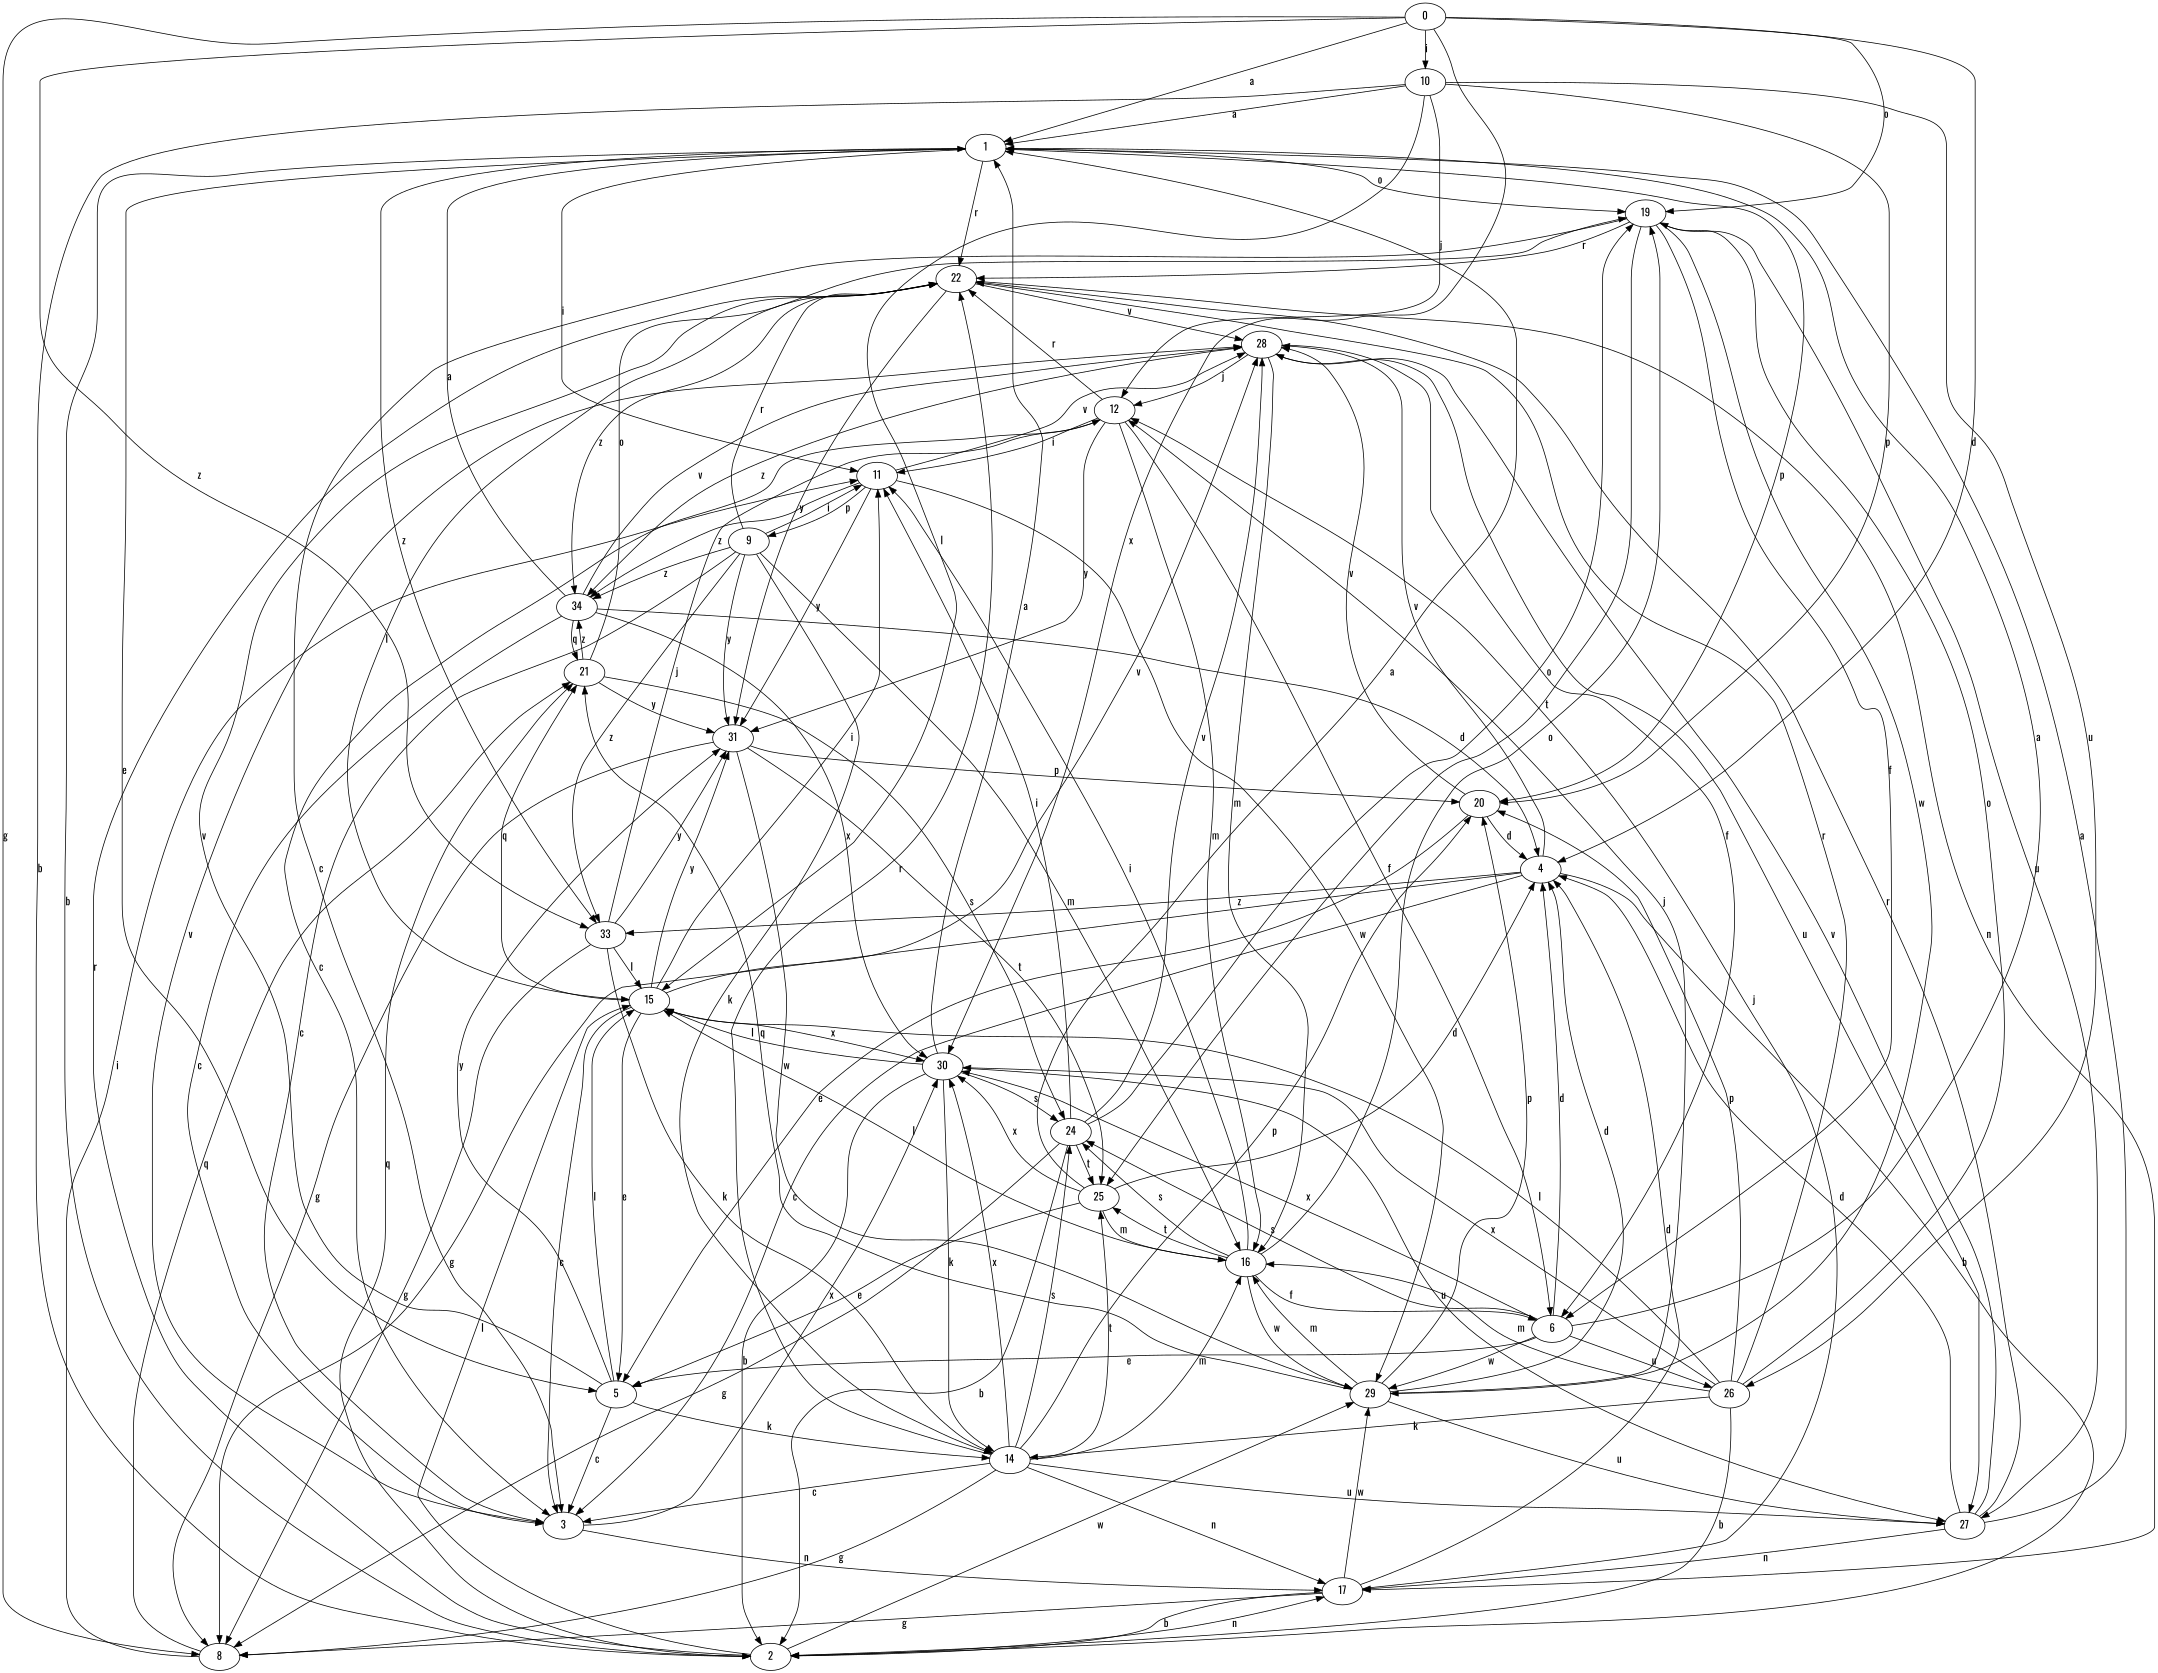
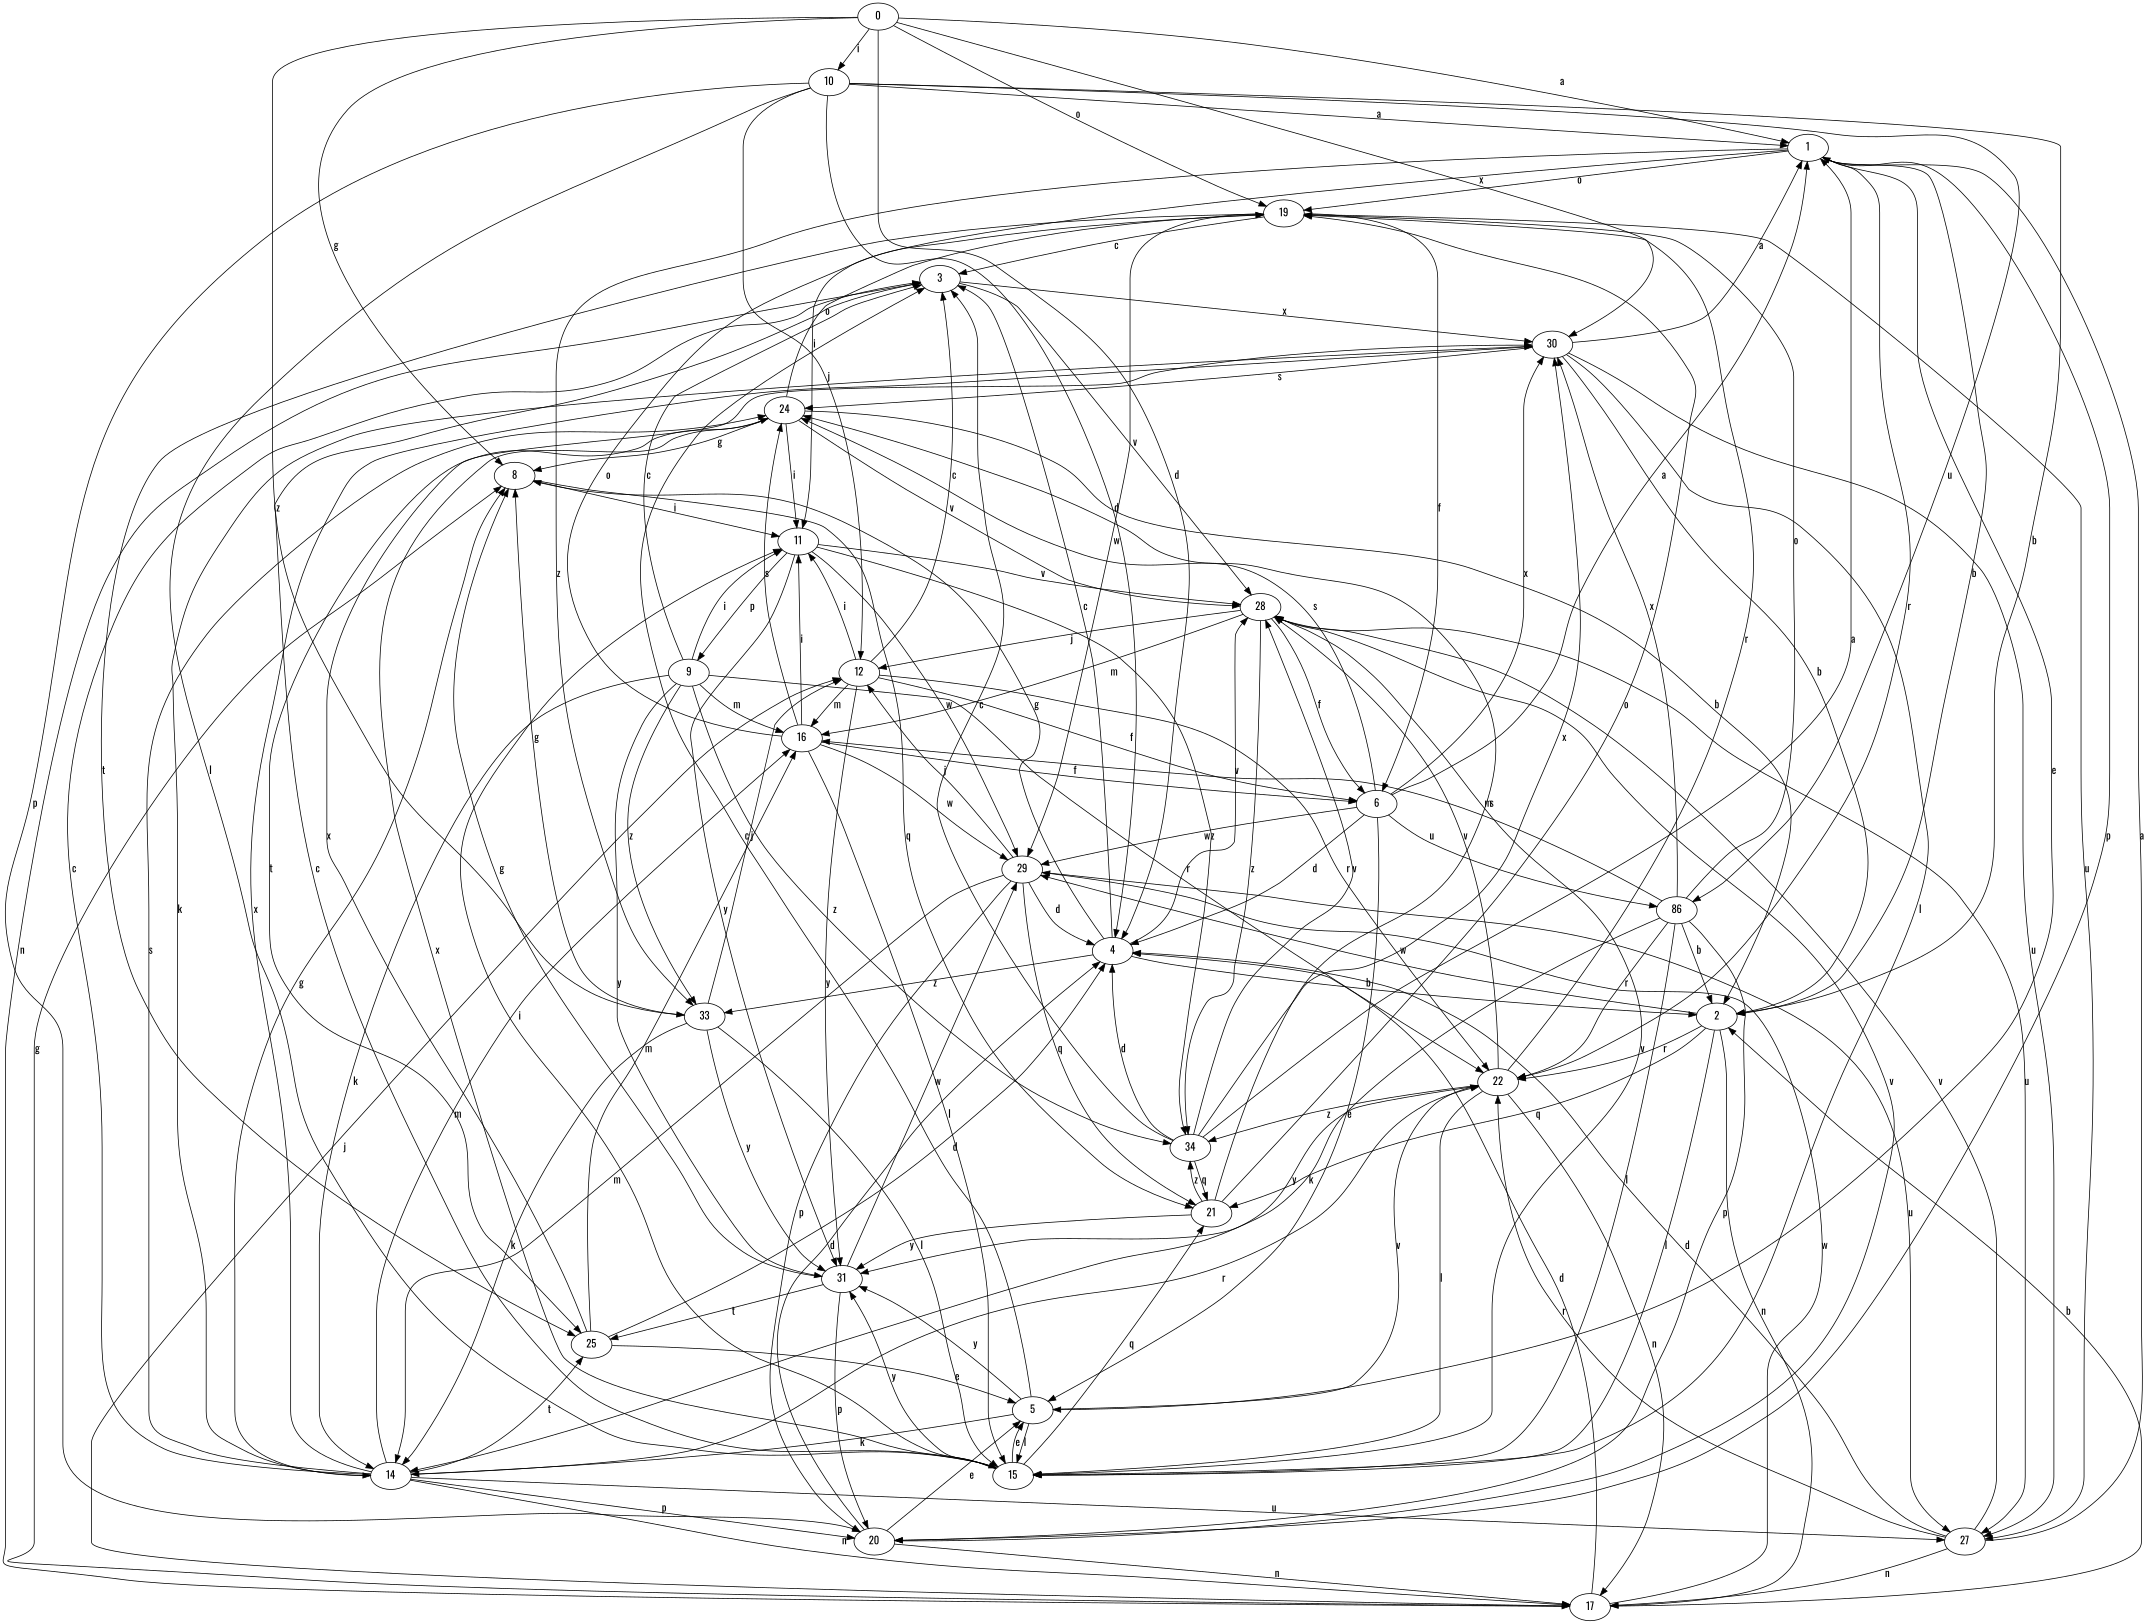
(1310, 271) -> (1752, 537)
none -> (1090, 446)
(1438, 595) -> none
(792, 1031) -> (441, 983)
(1174, 1240) -> none
(1304, 1336) -> (647, 1147)
(1729, 1394) -> (1677, 910)
none -> (1228, 1574)
